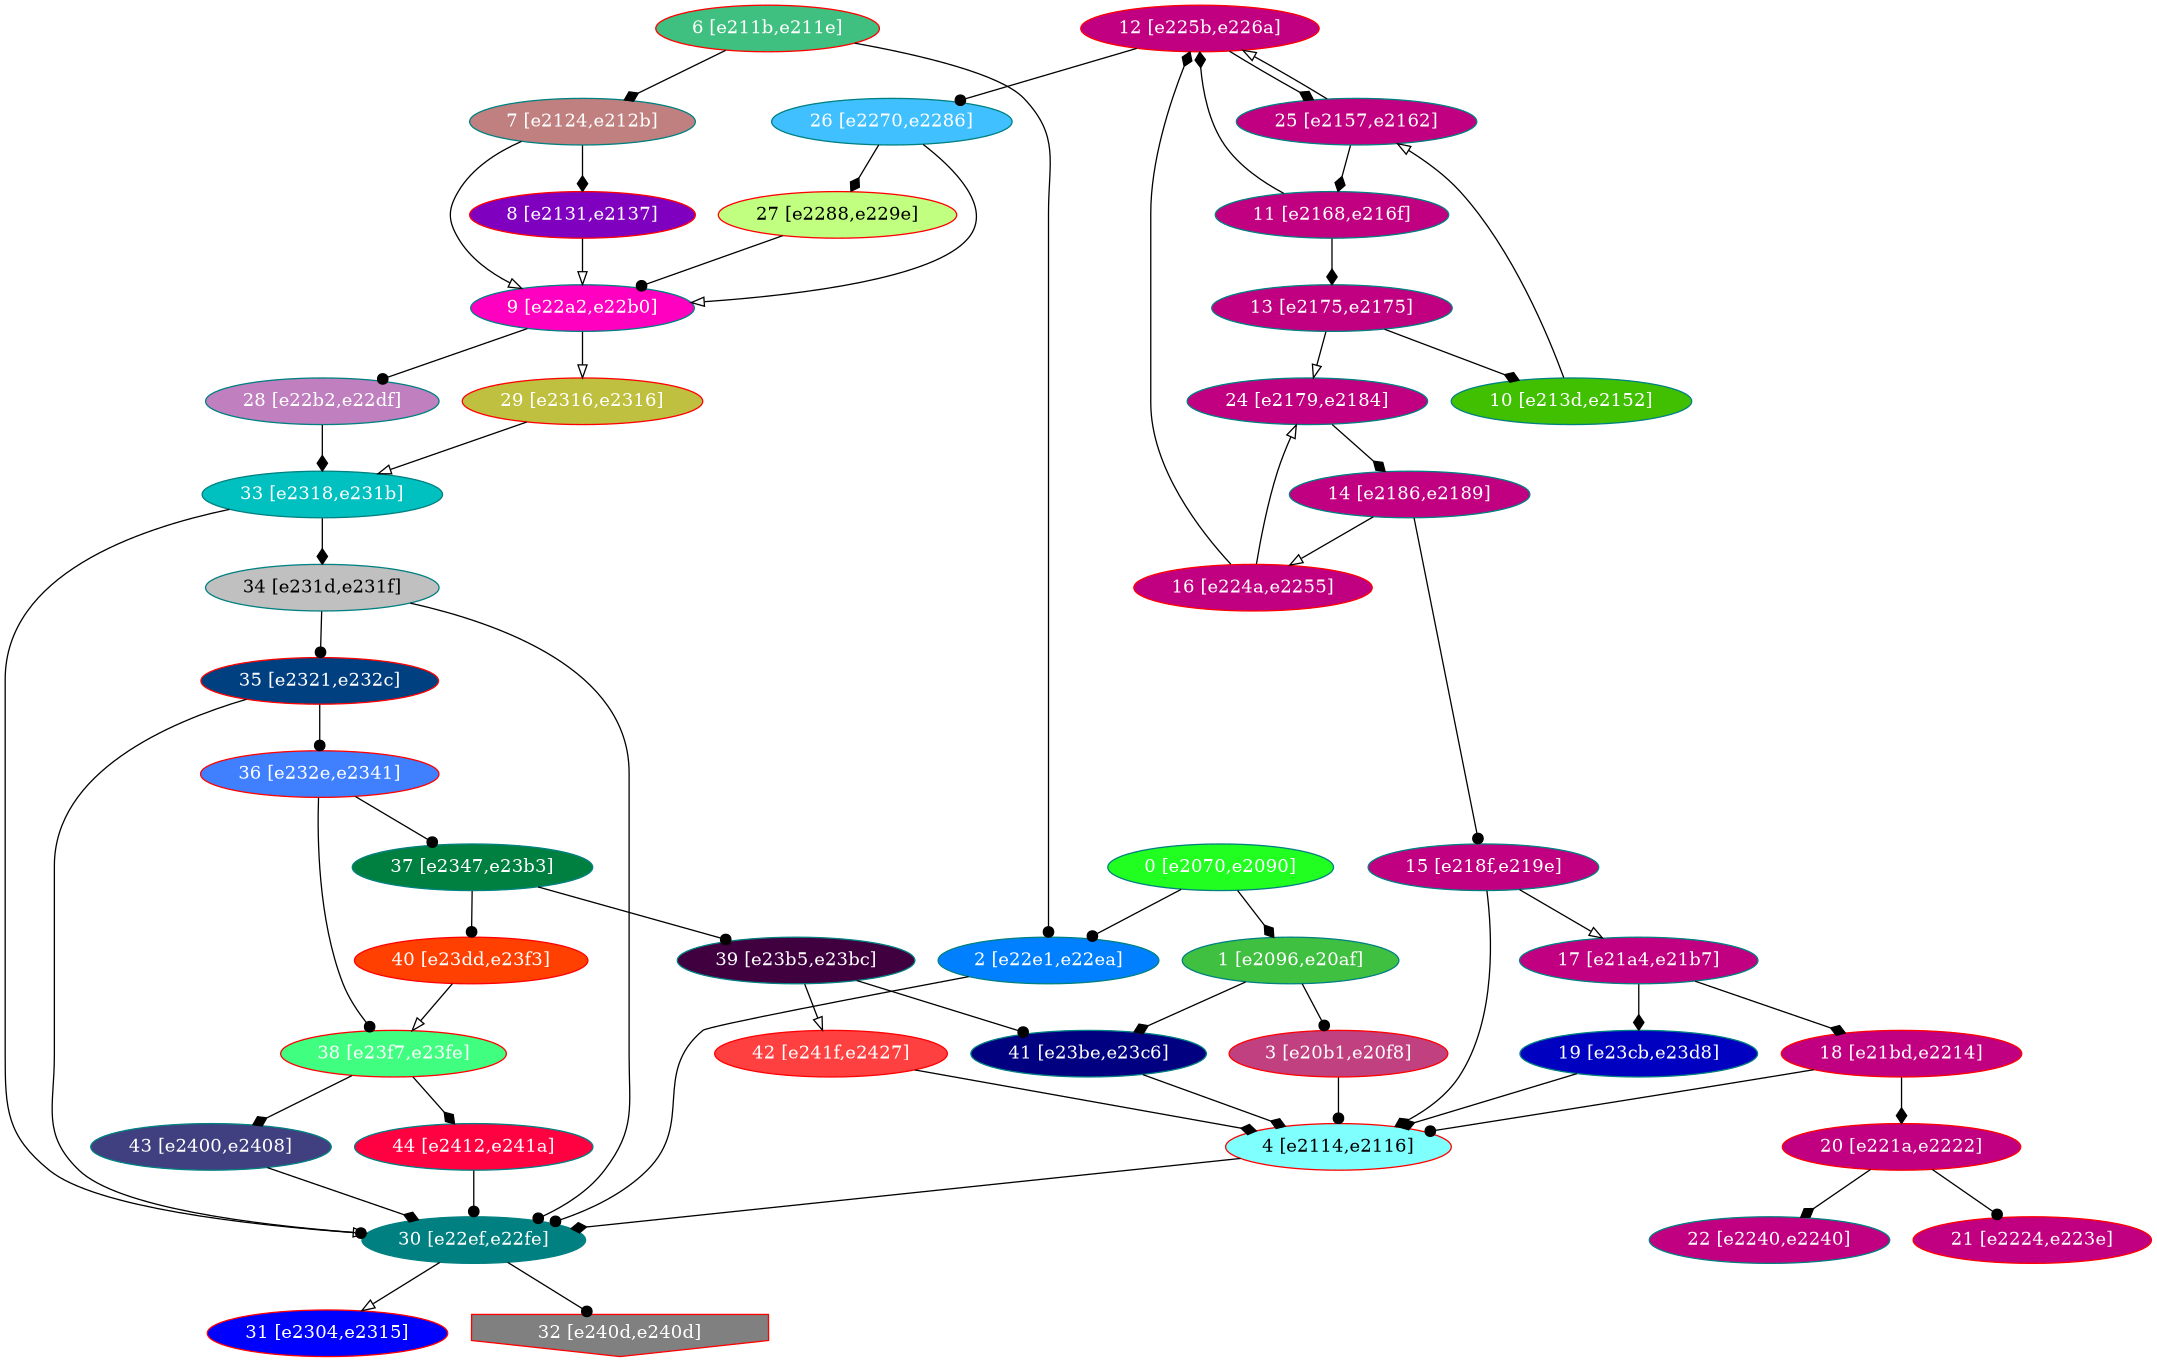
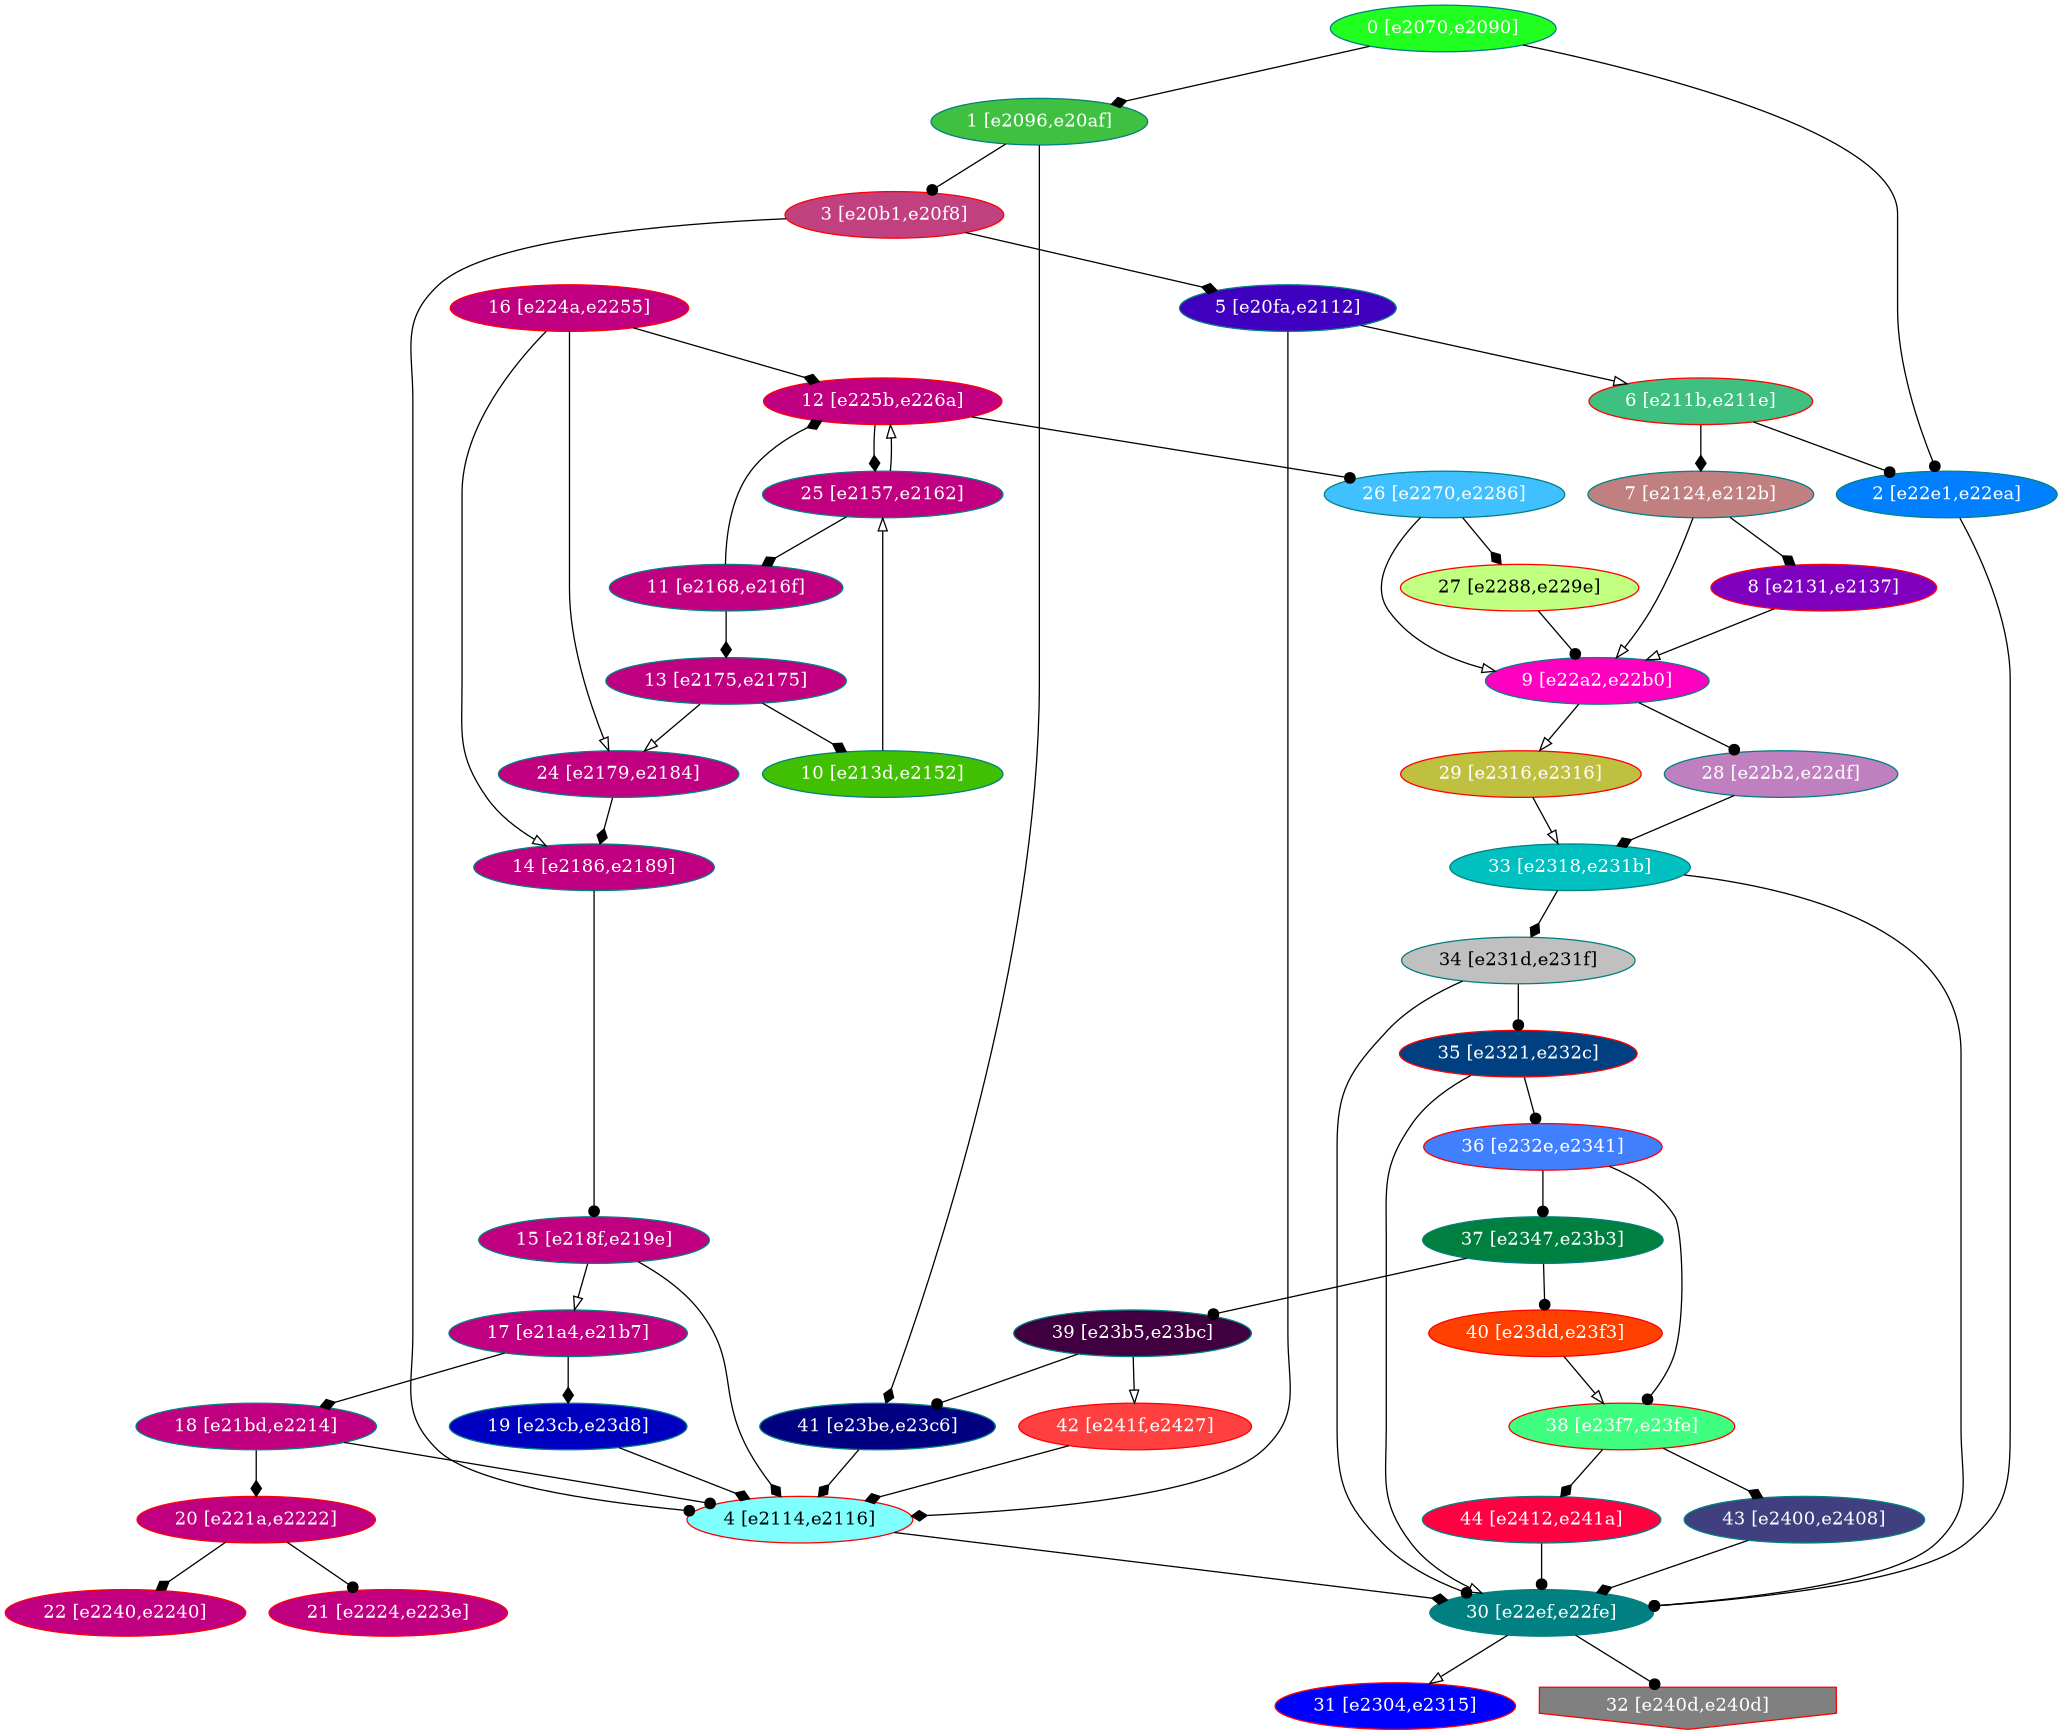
none -> (1288, 308)
(1337, 538) -> (462, 587)
(1902, 1054) -> (256, 1426)
(1770, 1240) -> (125, 1613)
